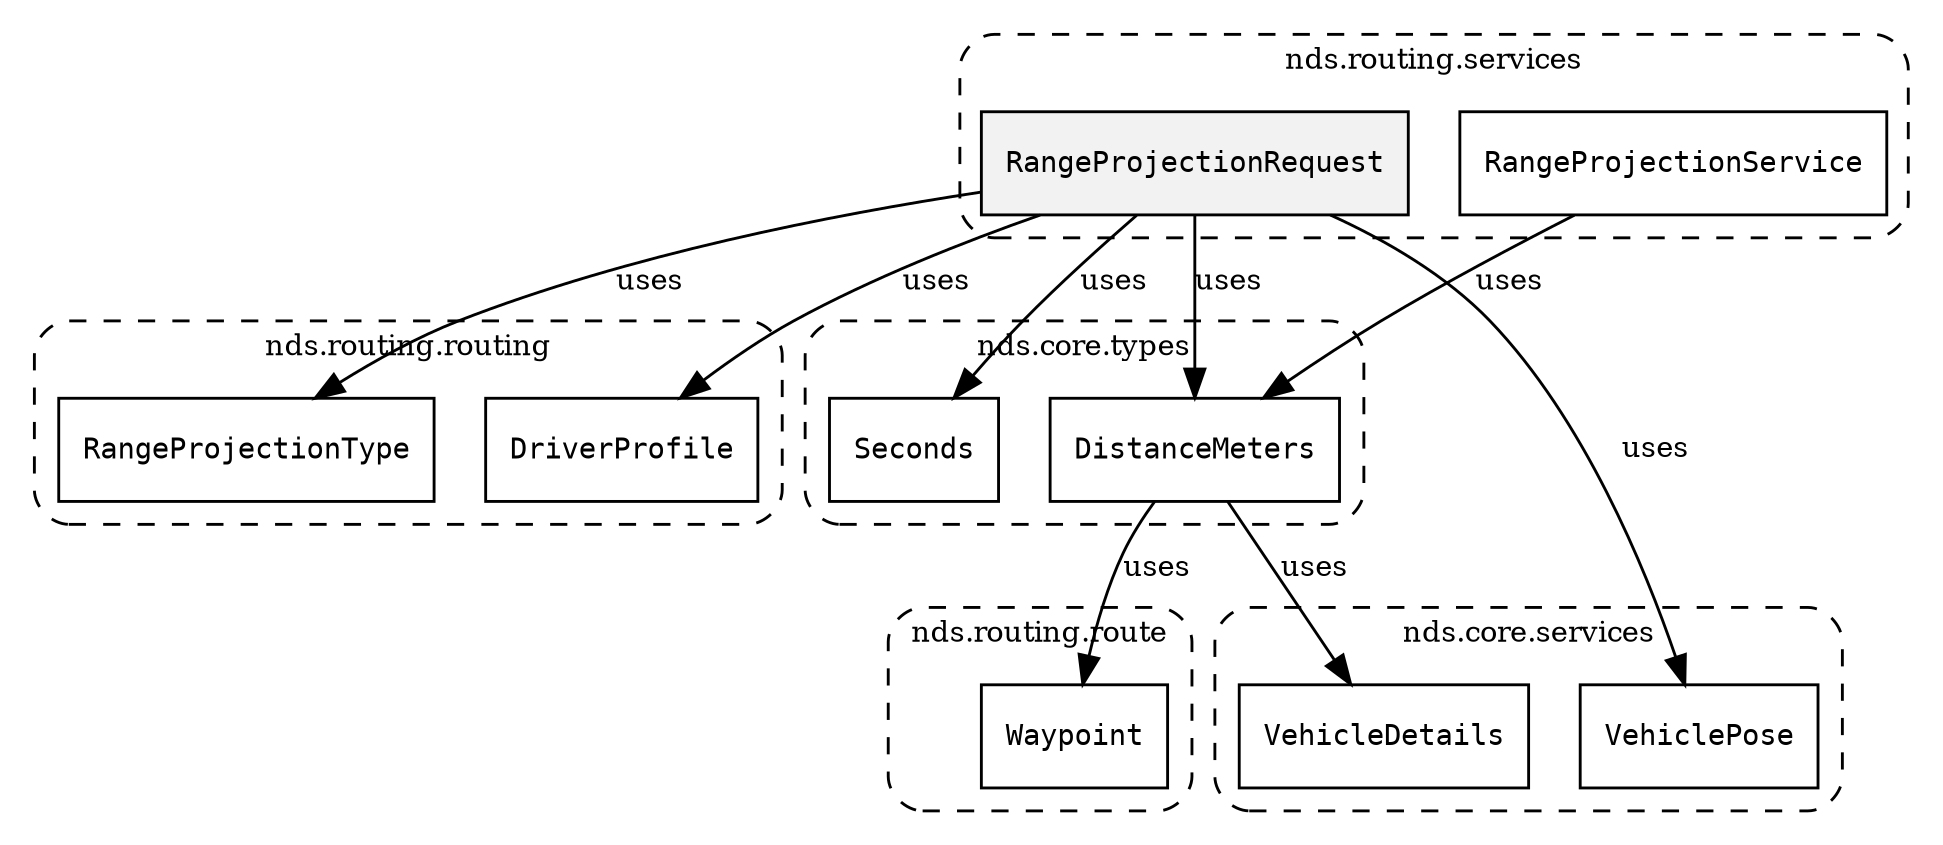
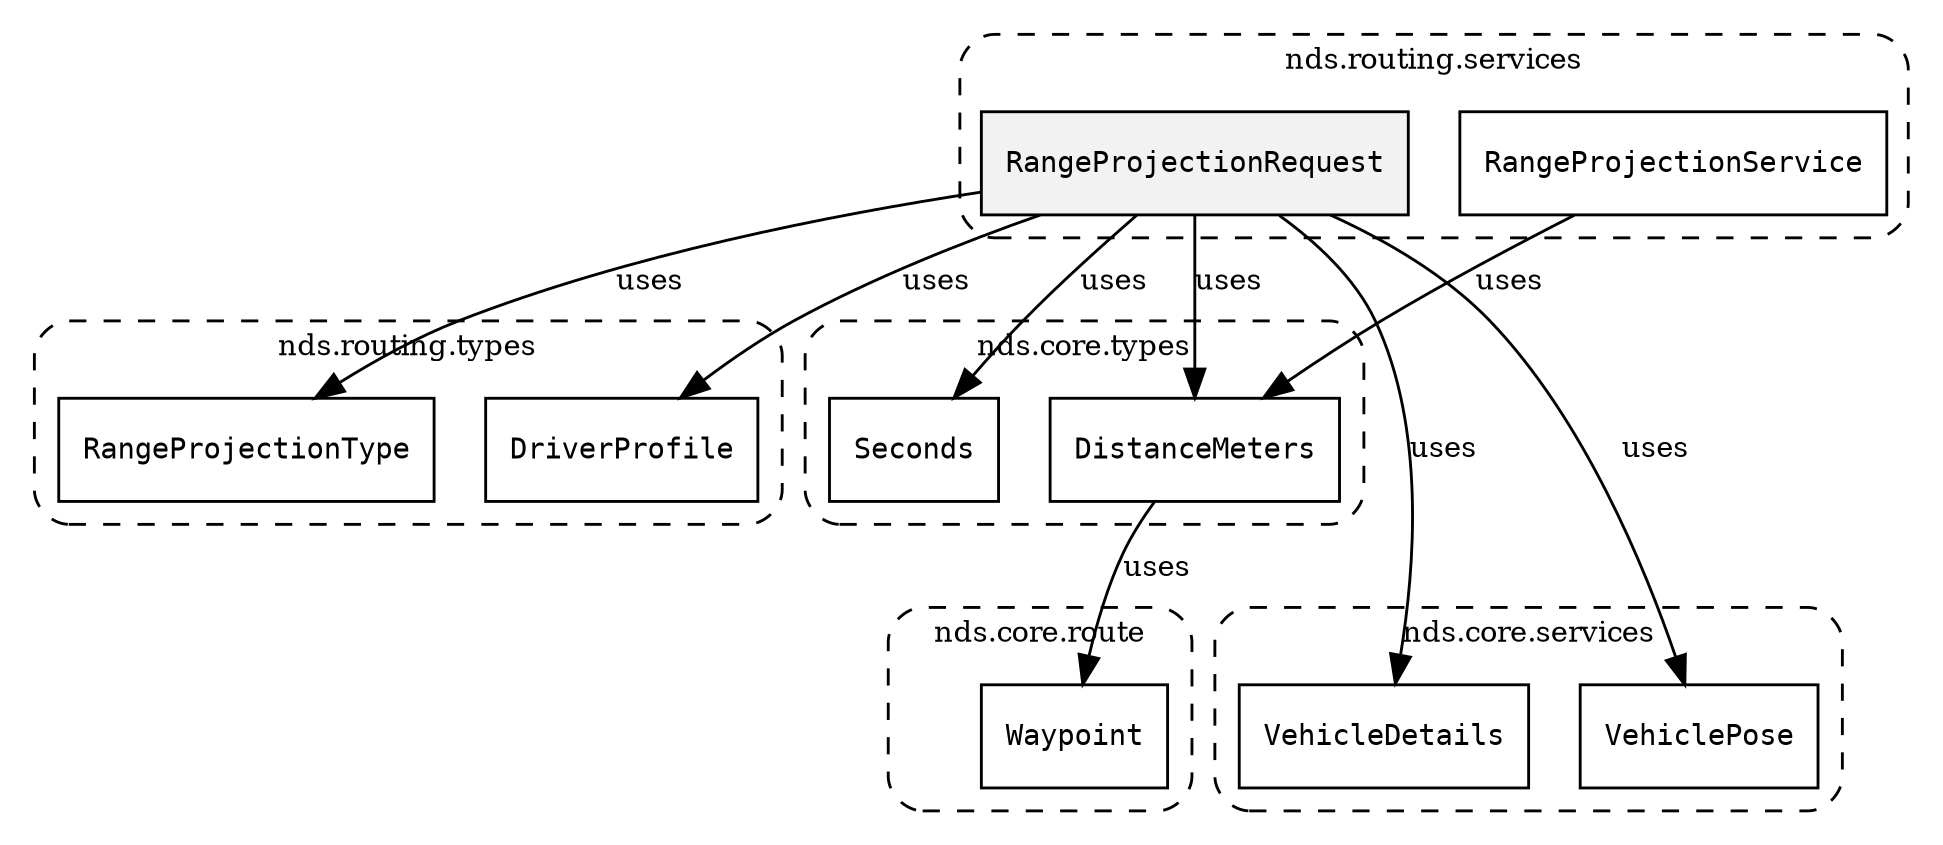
(408, 348) -> (408, 348)
(1281, 581) -> (1404, 414)
(1040, 635) -> (1040, 635)
